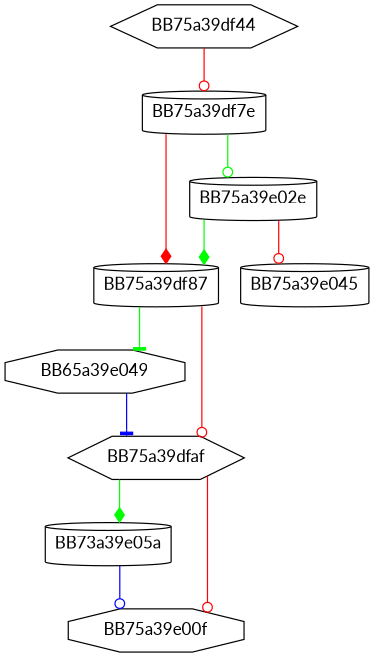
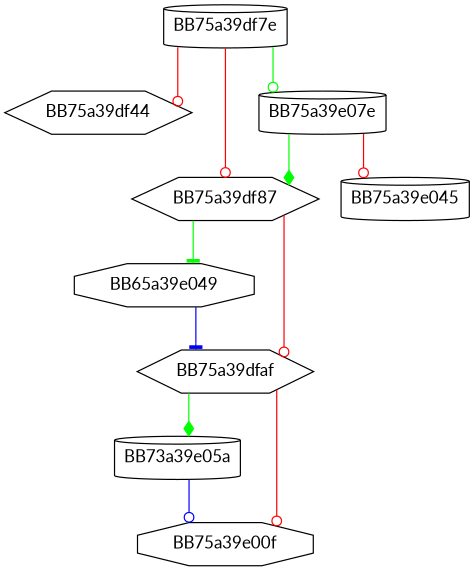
(204, 65) -> (178, 72)
(166, 192) -> (225, 108)
(253, 199) -> (322, 113)
(156, 285) -> (225, 199)
